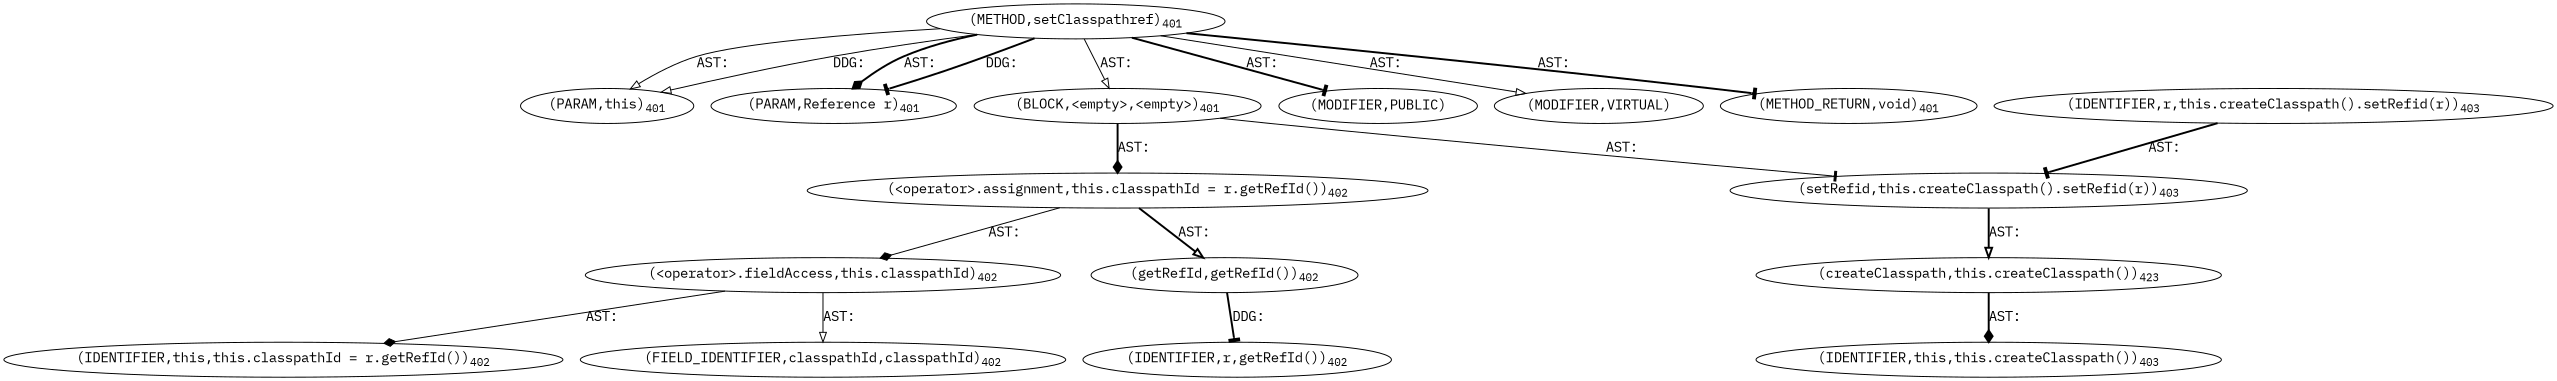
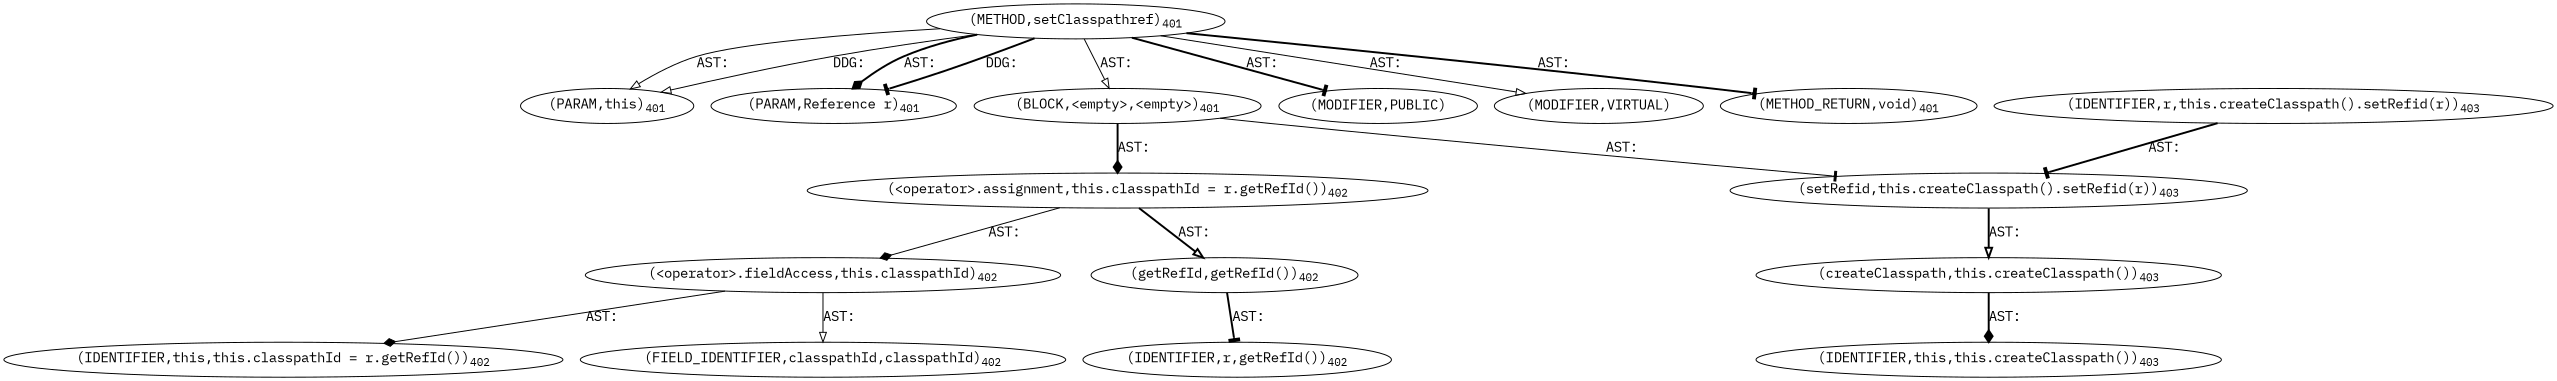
(2150, 274) -> (2150, 274)
(1253, 317) -> (1253, 317)
